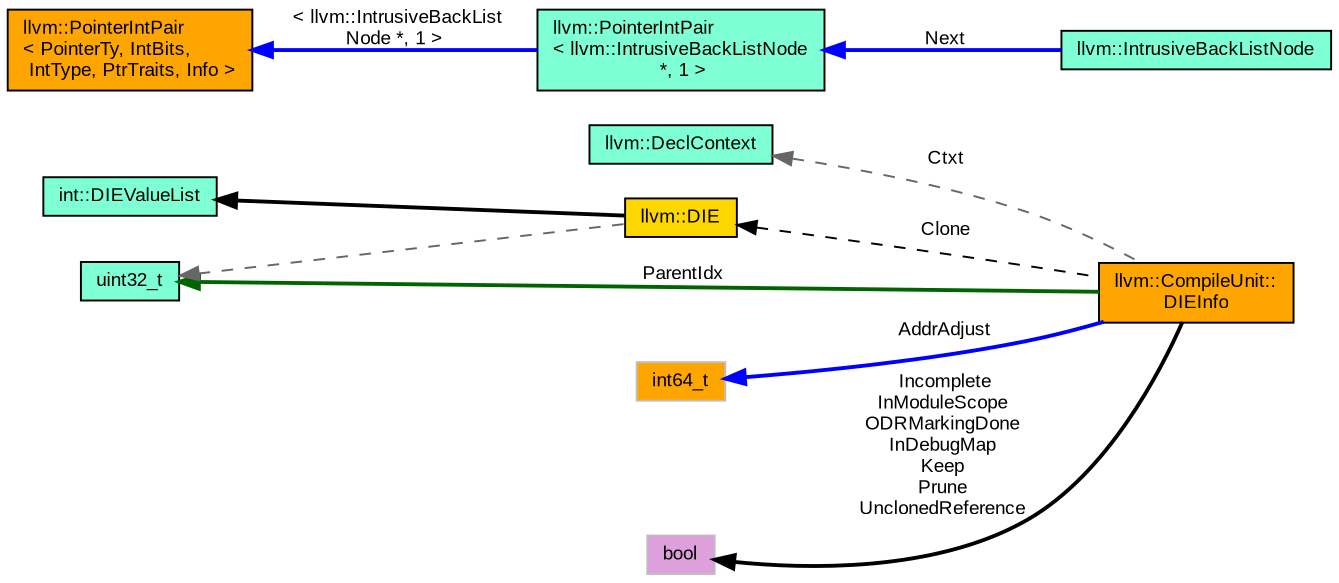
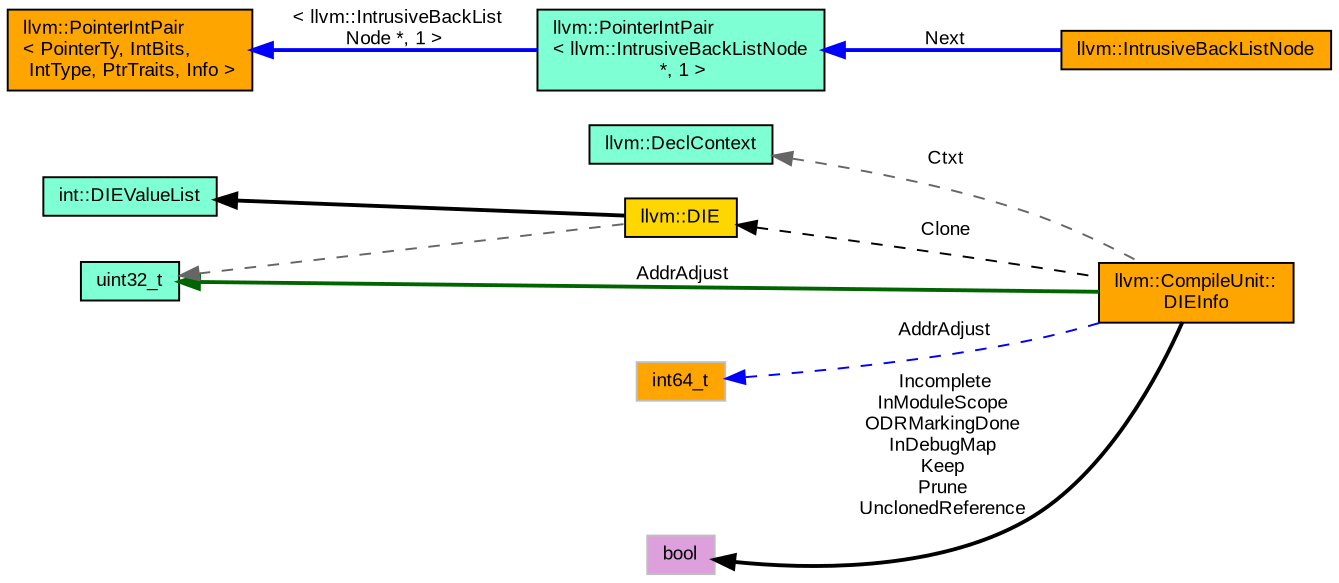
(1196, 50) -> (1196, 50)
(681, 275) -> (681, 275)
(926, 358) -> (926, 358)
